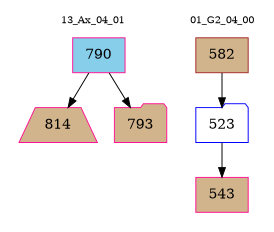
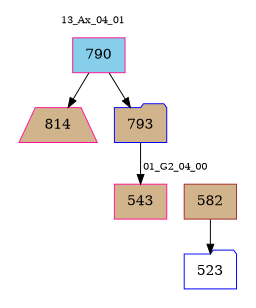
(141, 125) -> (141, 125)
(222, 155) -> (141, 164)
